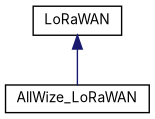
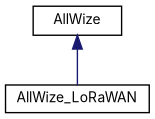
(77, 21) -> (77, 21)
